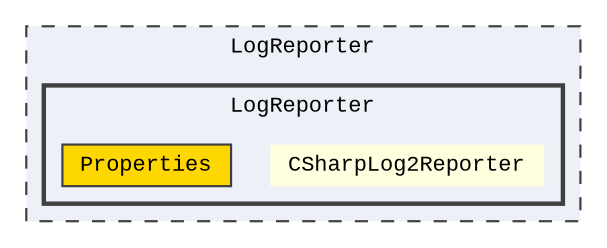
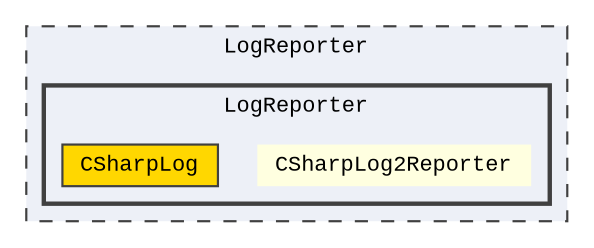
(147, 165) -> (140, 165)
